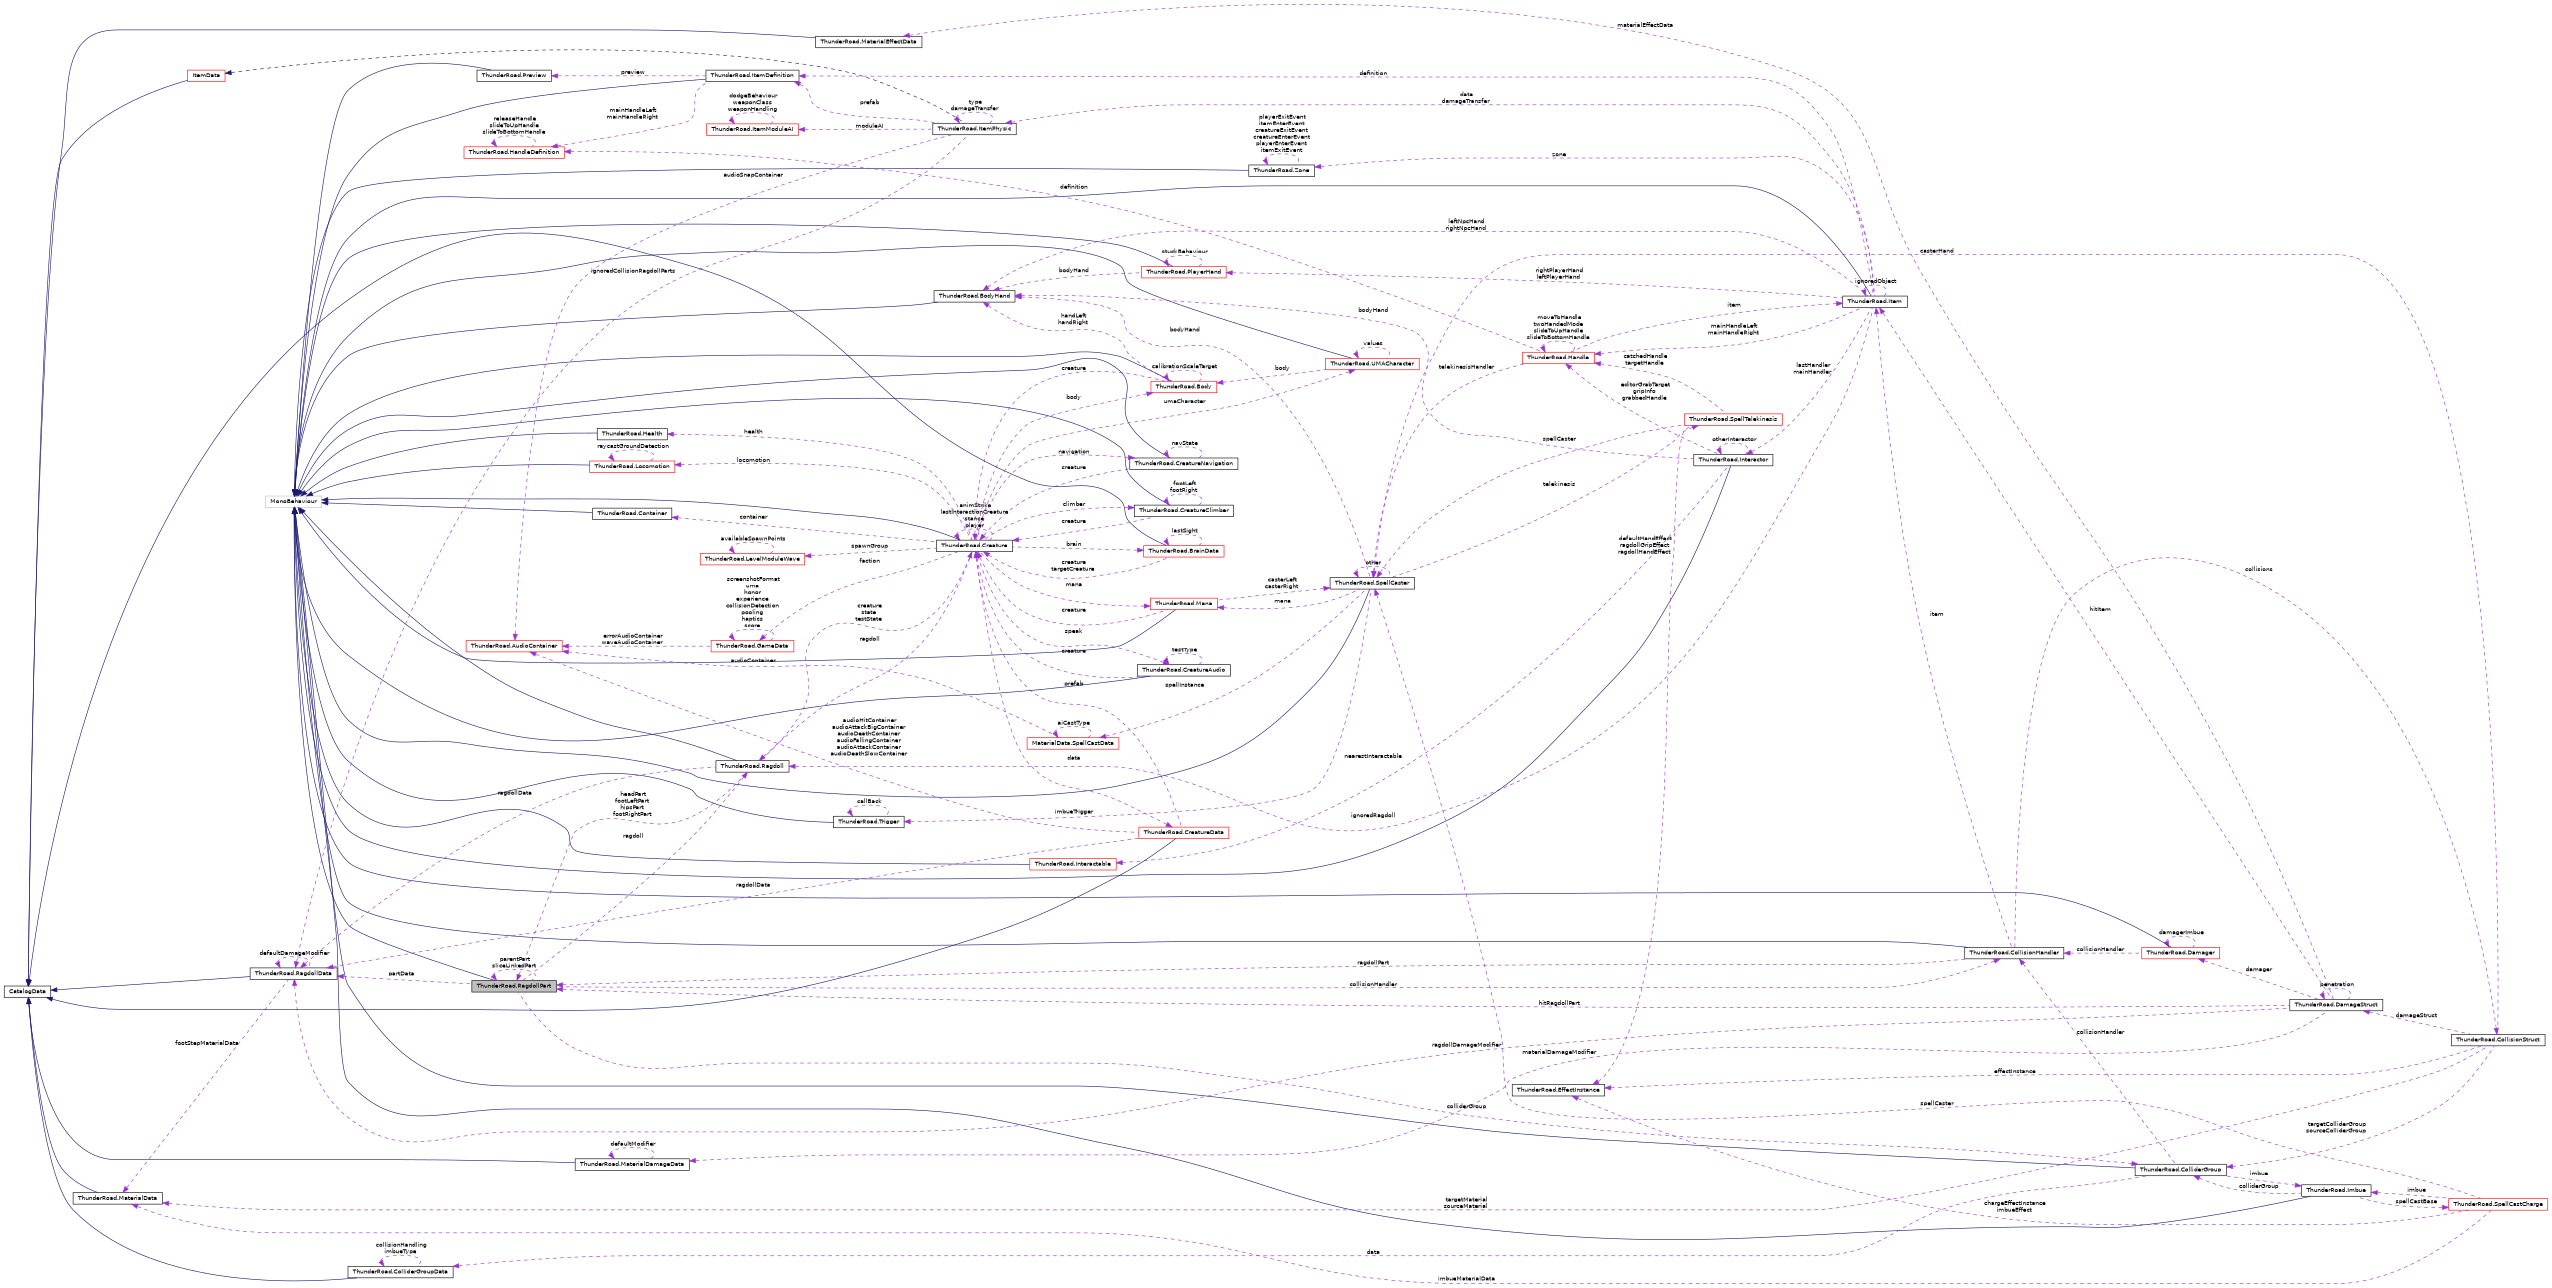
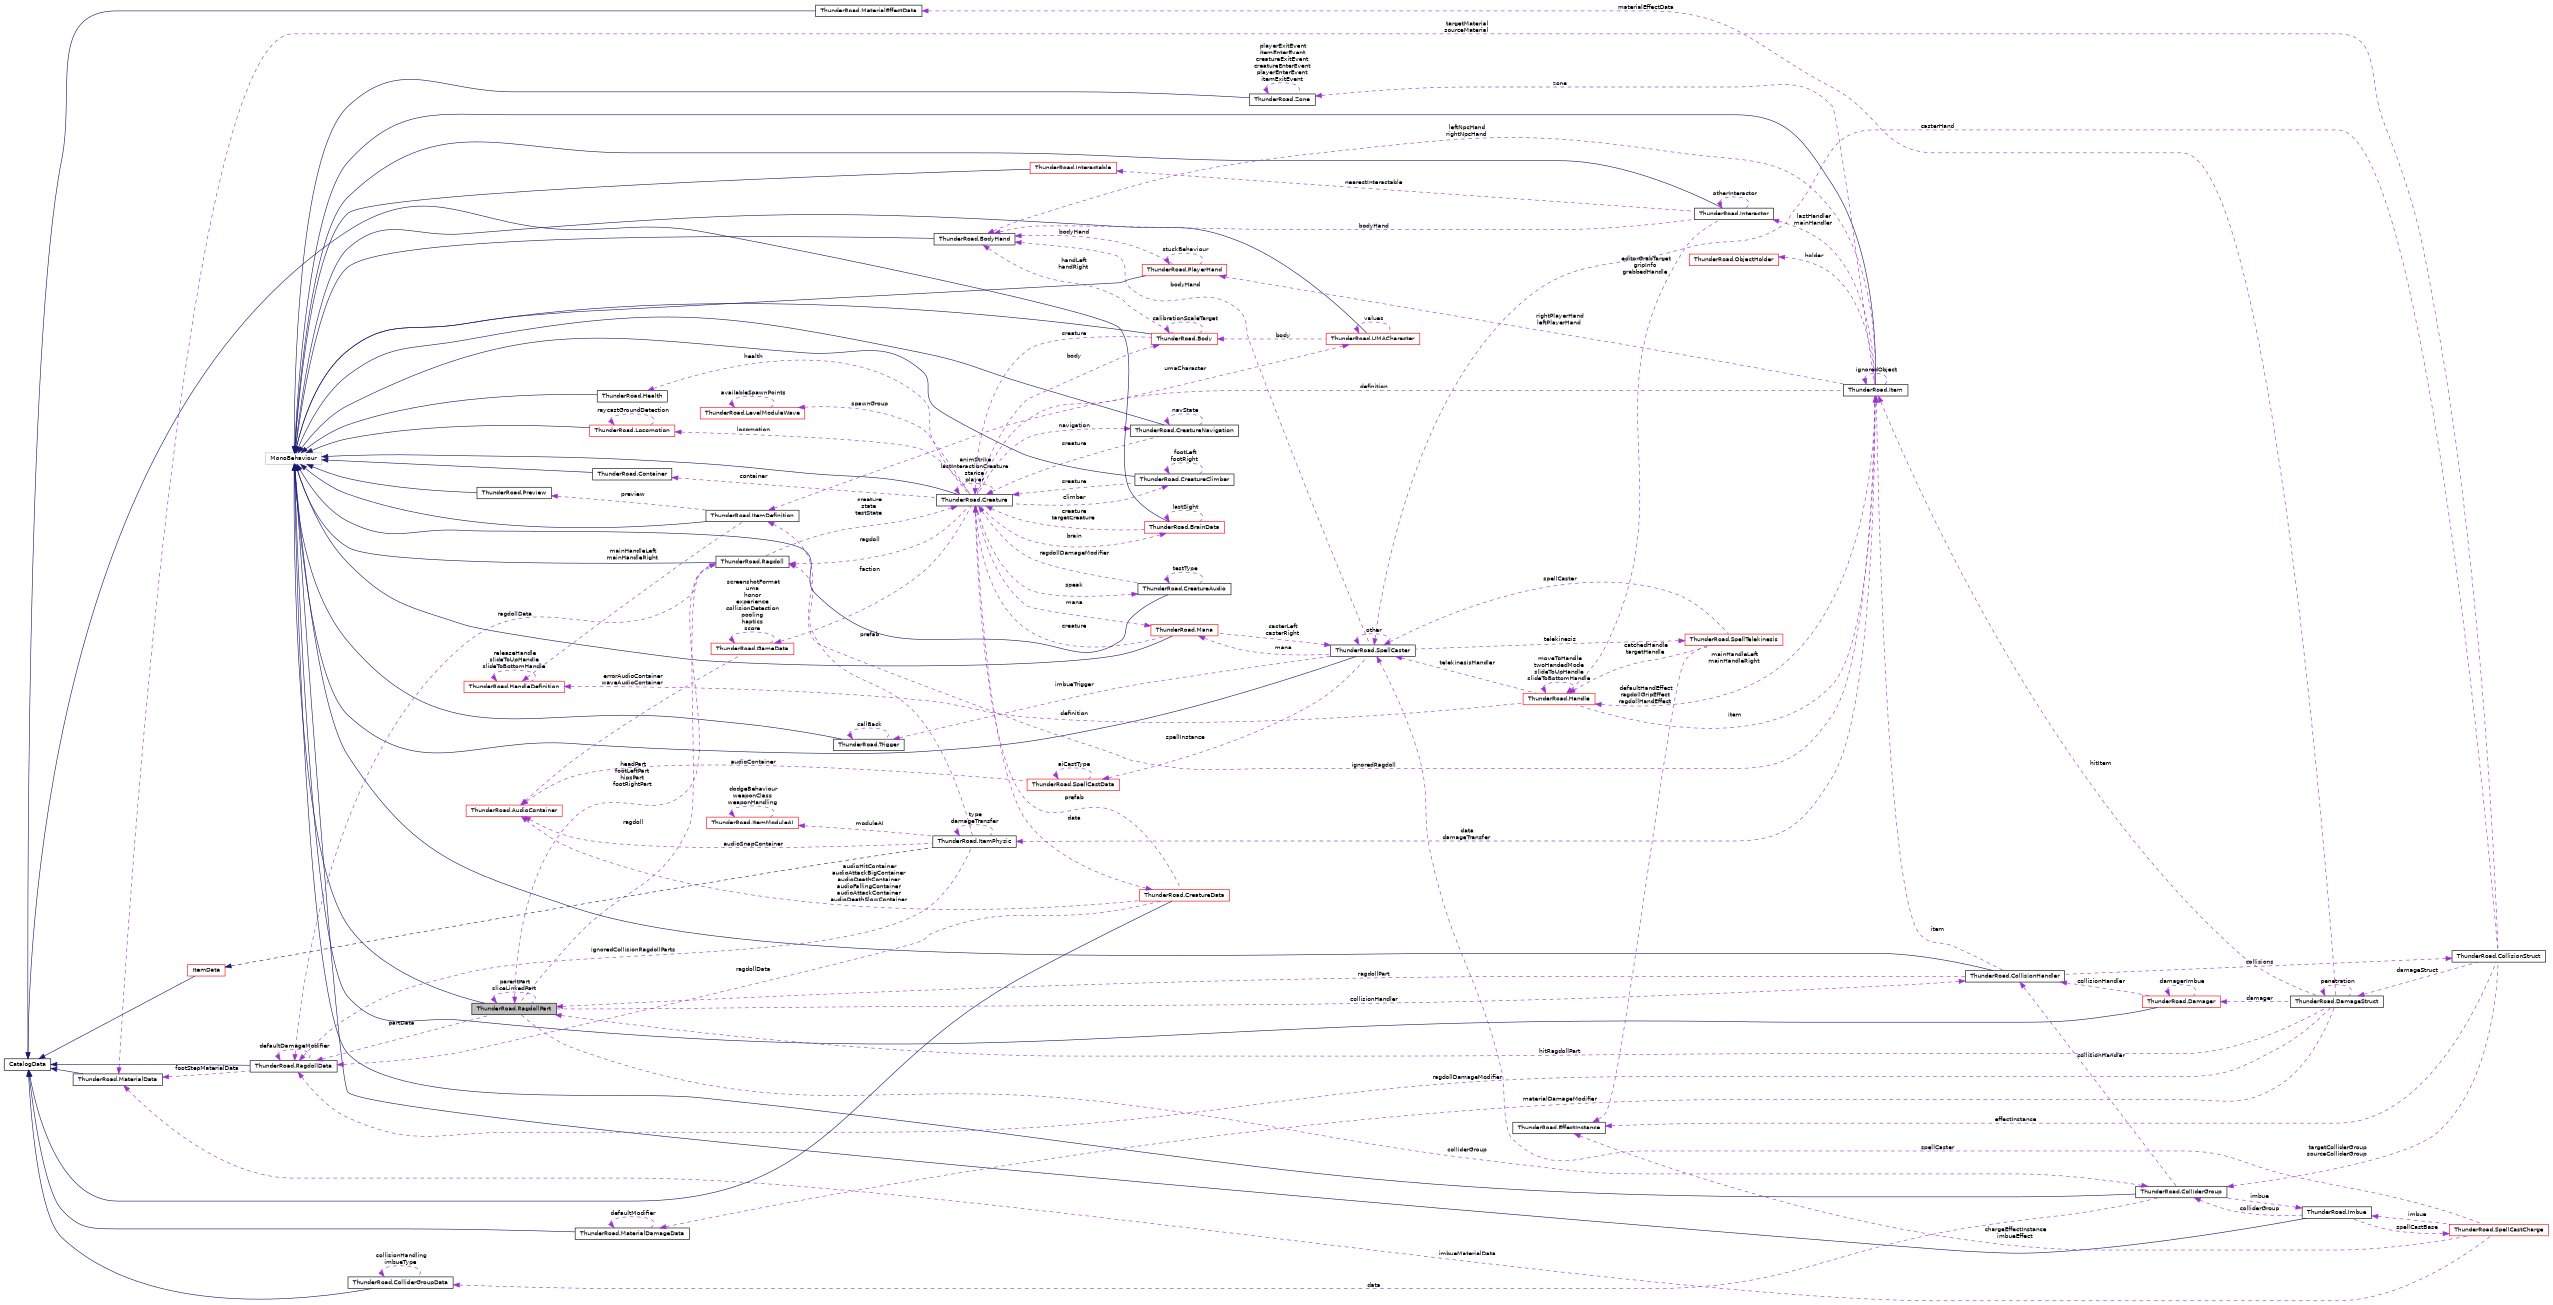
none -> (1734, 260)
(1073, 651) -> (1073, 553)
(1073, 743) -> (1073, 785)
